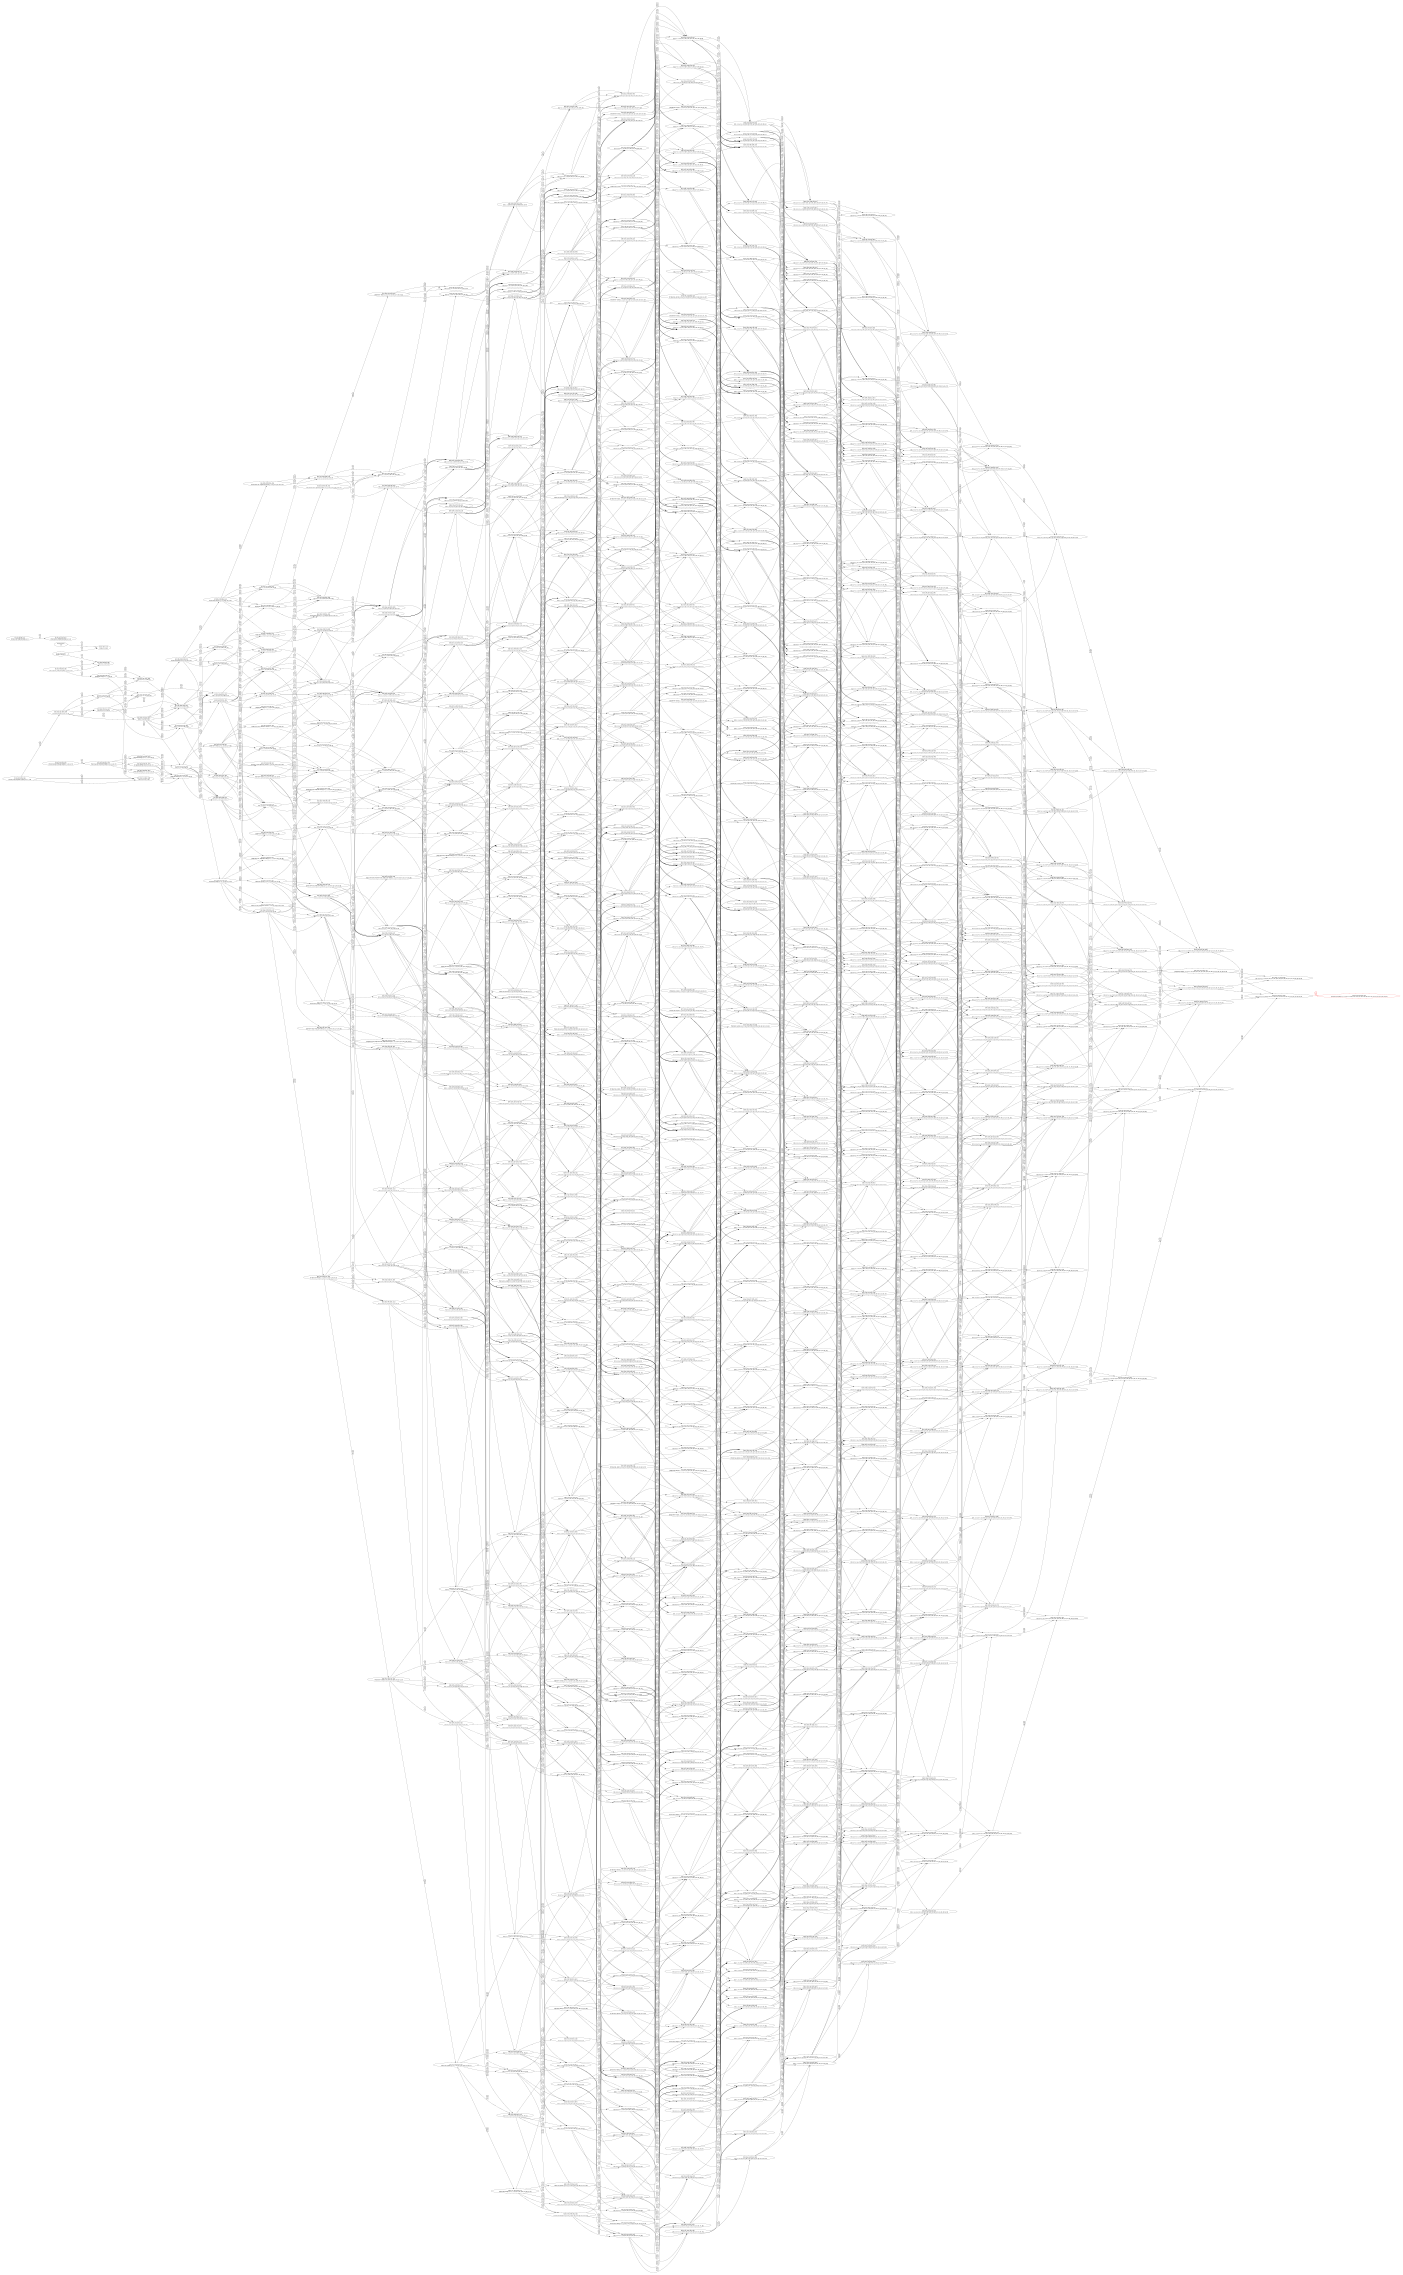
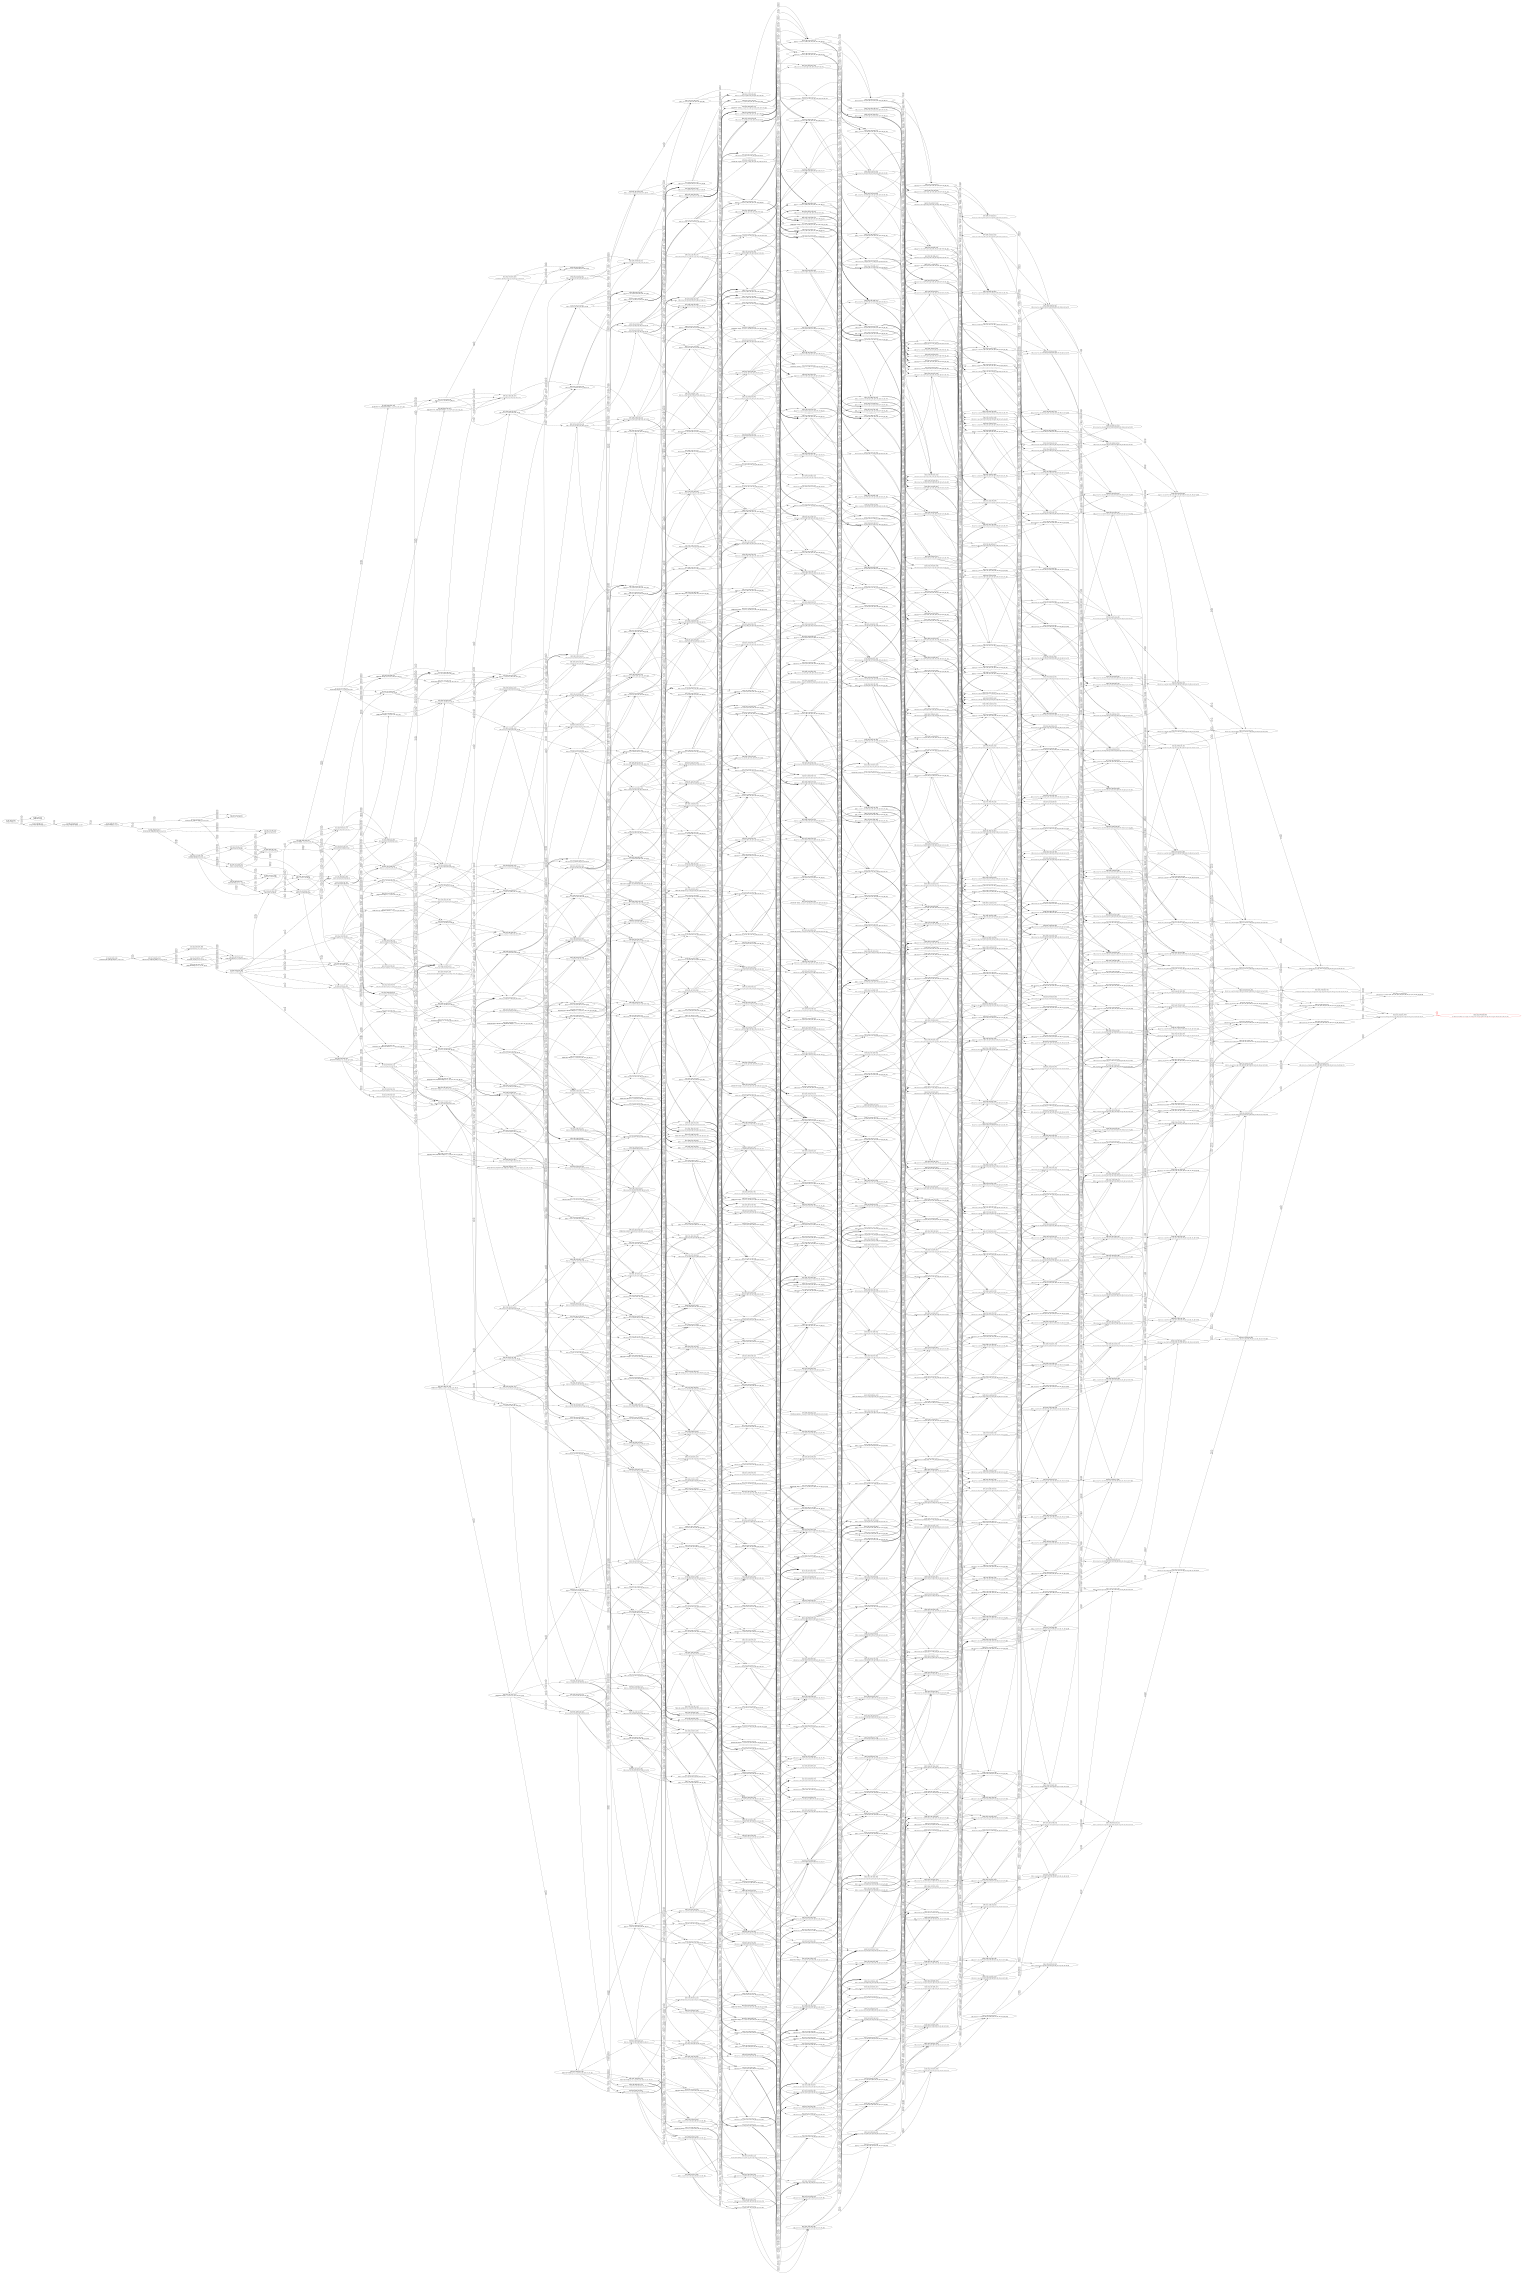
(61, 644) -> none
(81, 658) -> (19, 824)
(164, 741) -> (254, 933)
none -> (112, 824)
